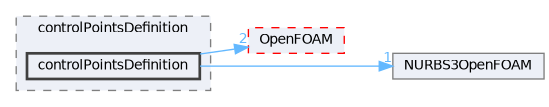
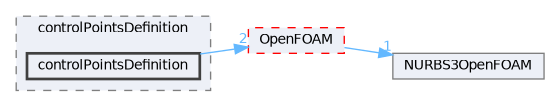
(290, 66) -> (362, 50)
